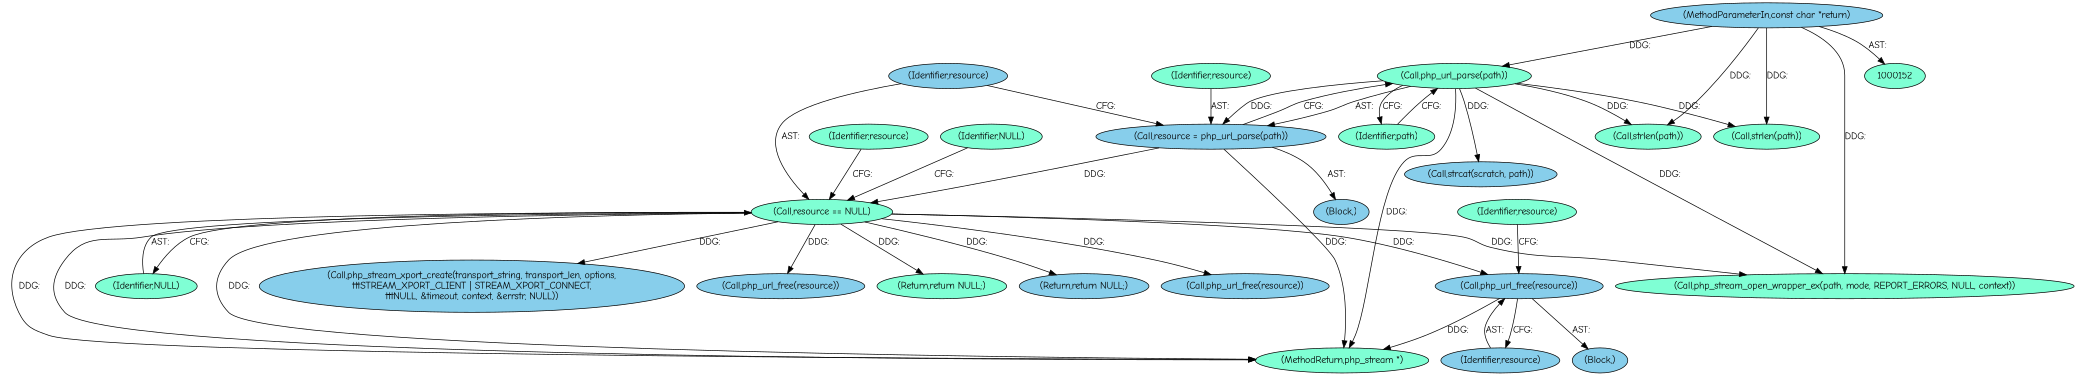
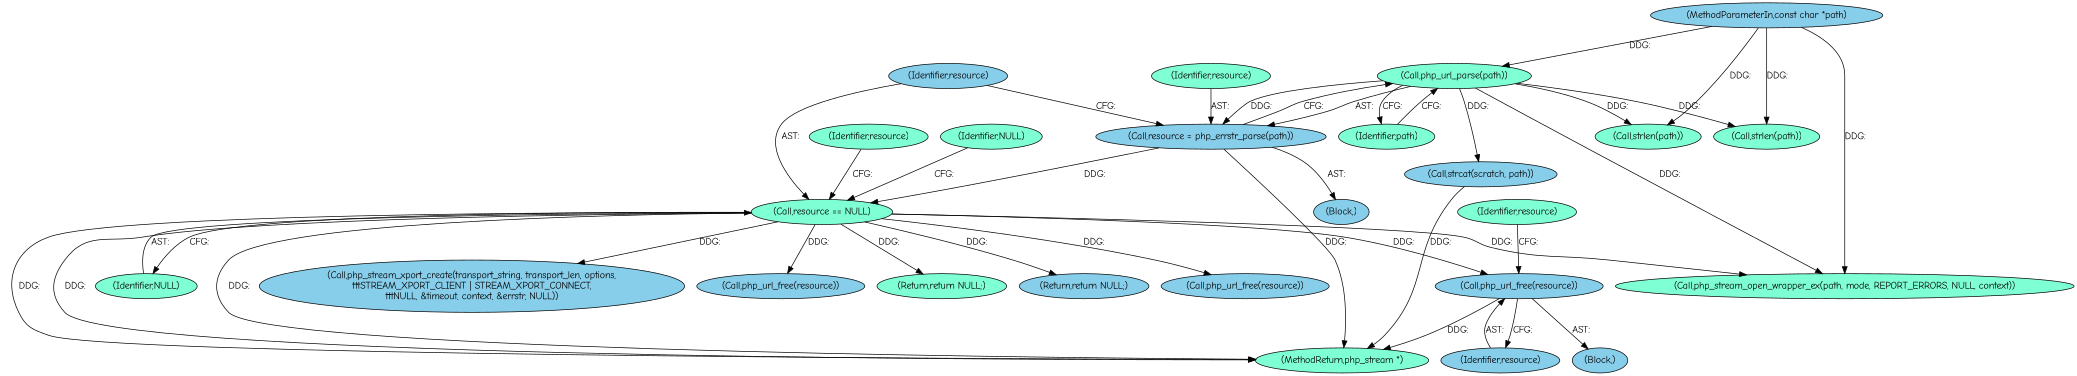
(1767, 15) -> (1767, 15)
(1895, 76) -> none
(1211, 137) -> (1211, 137)
(1386, 199) -> (1420, 267)
